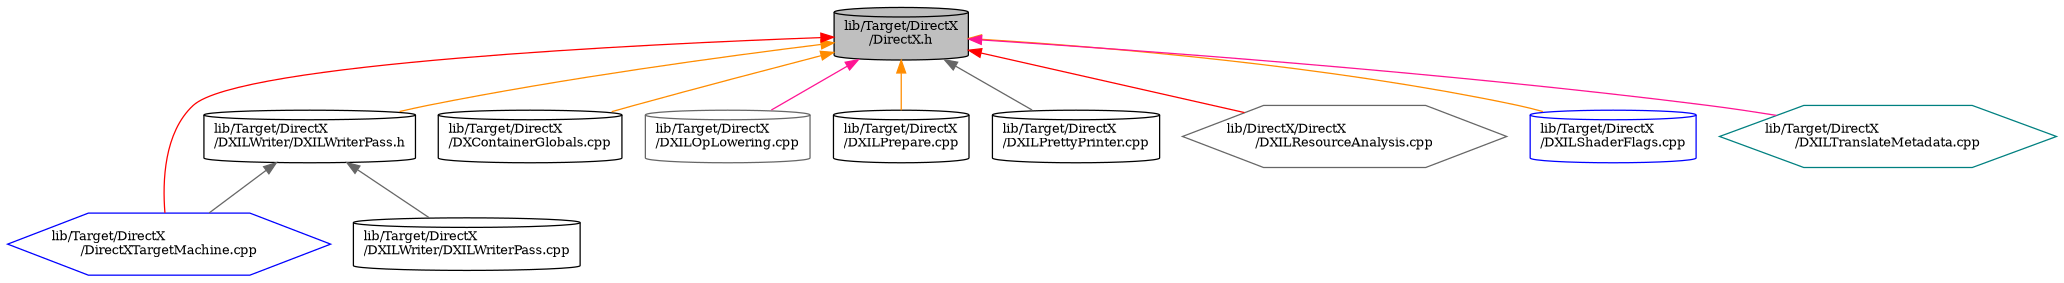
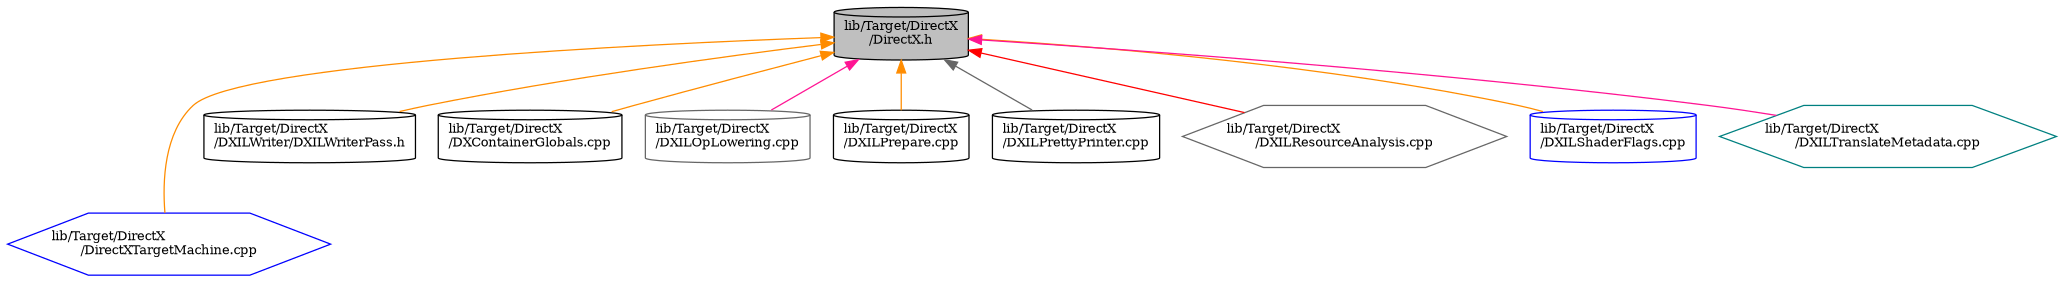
(447, 59) -> (447, 59)
(1345, 136) -> (1345, 136)
(238, 192) -> none
(467, 244) -> none
